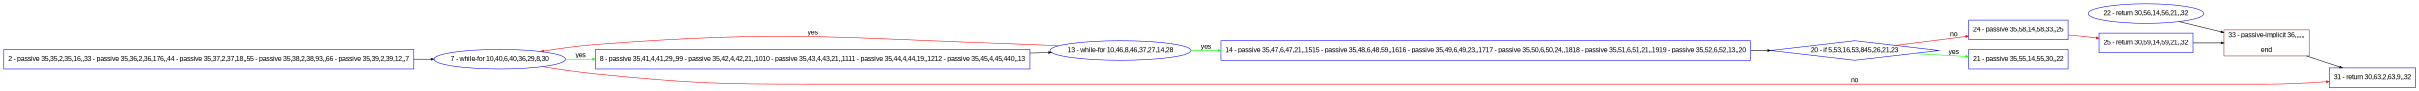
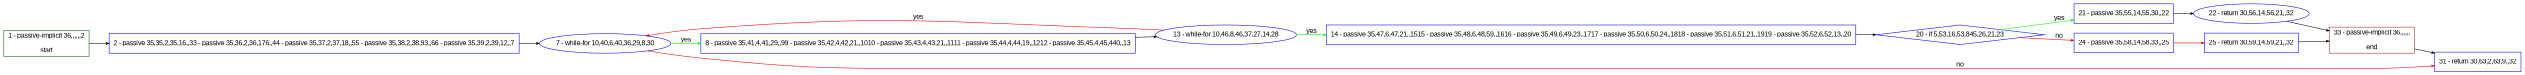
none -> (2182, 14)
none -> (46, 43)
